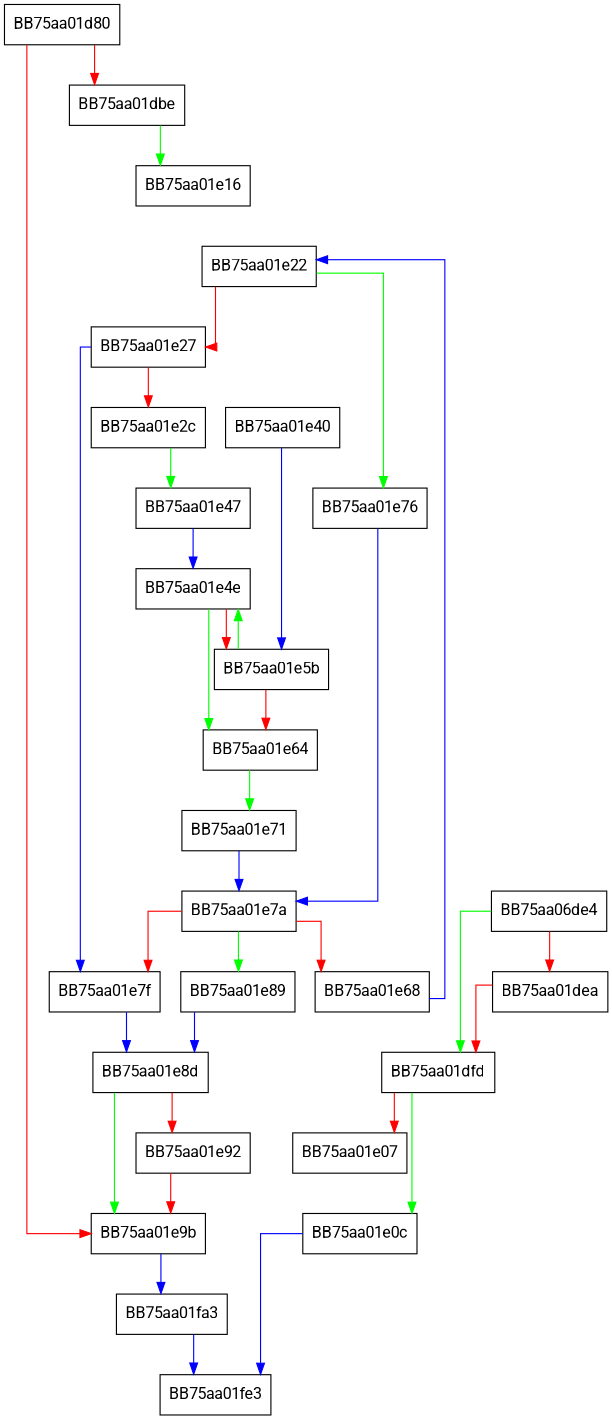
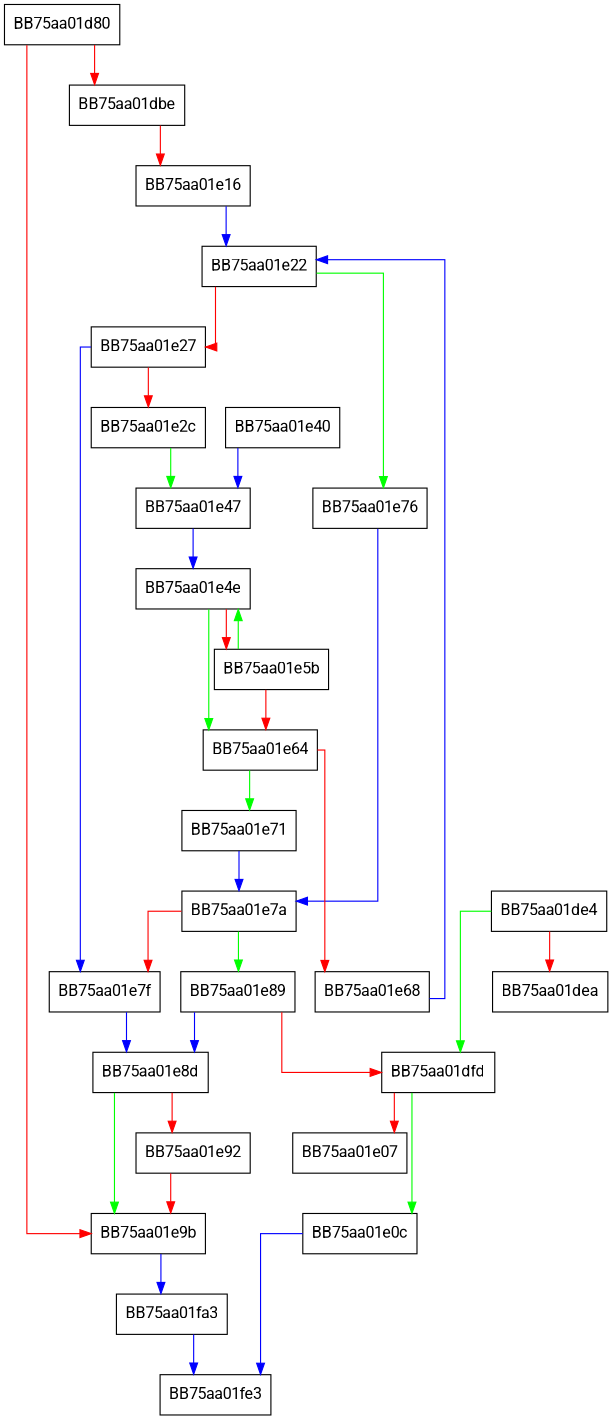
(160, 140) -> (160, 140)
none -> (226, 220)
(282, 543) -> (238, 462)
(549, 911) -> (549, 911)
(321, 928) -> (325, 852)
(476, 1005) -> (296, 1072)
